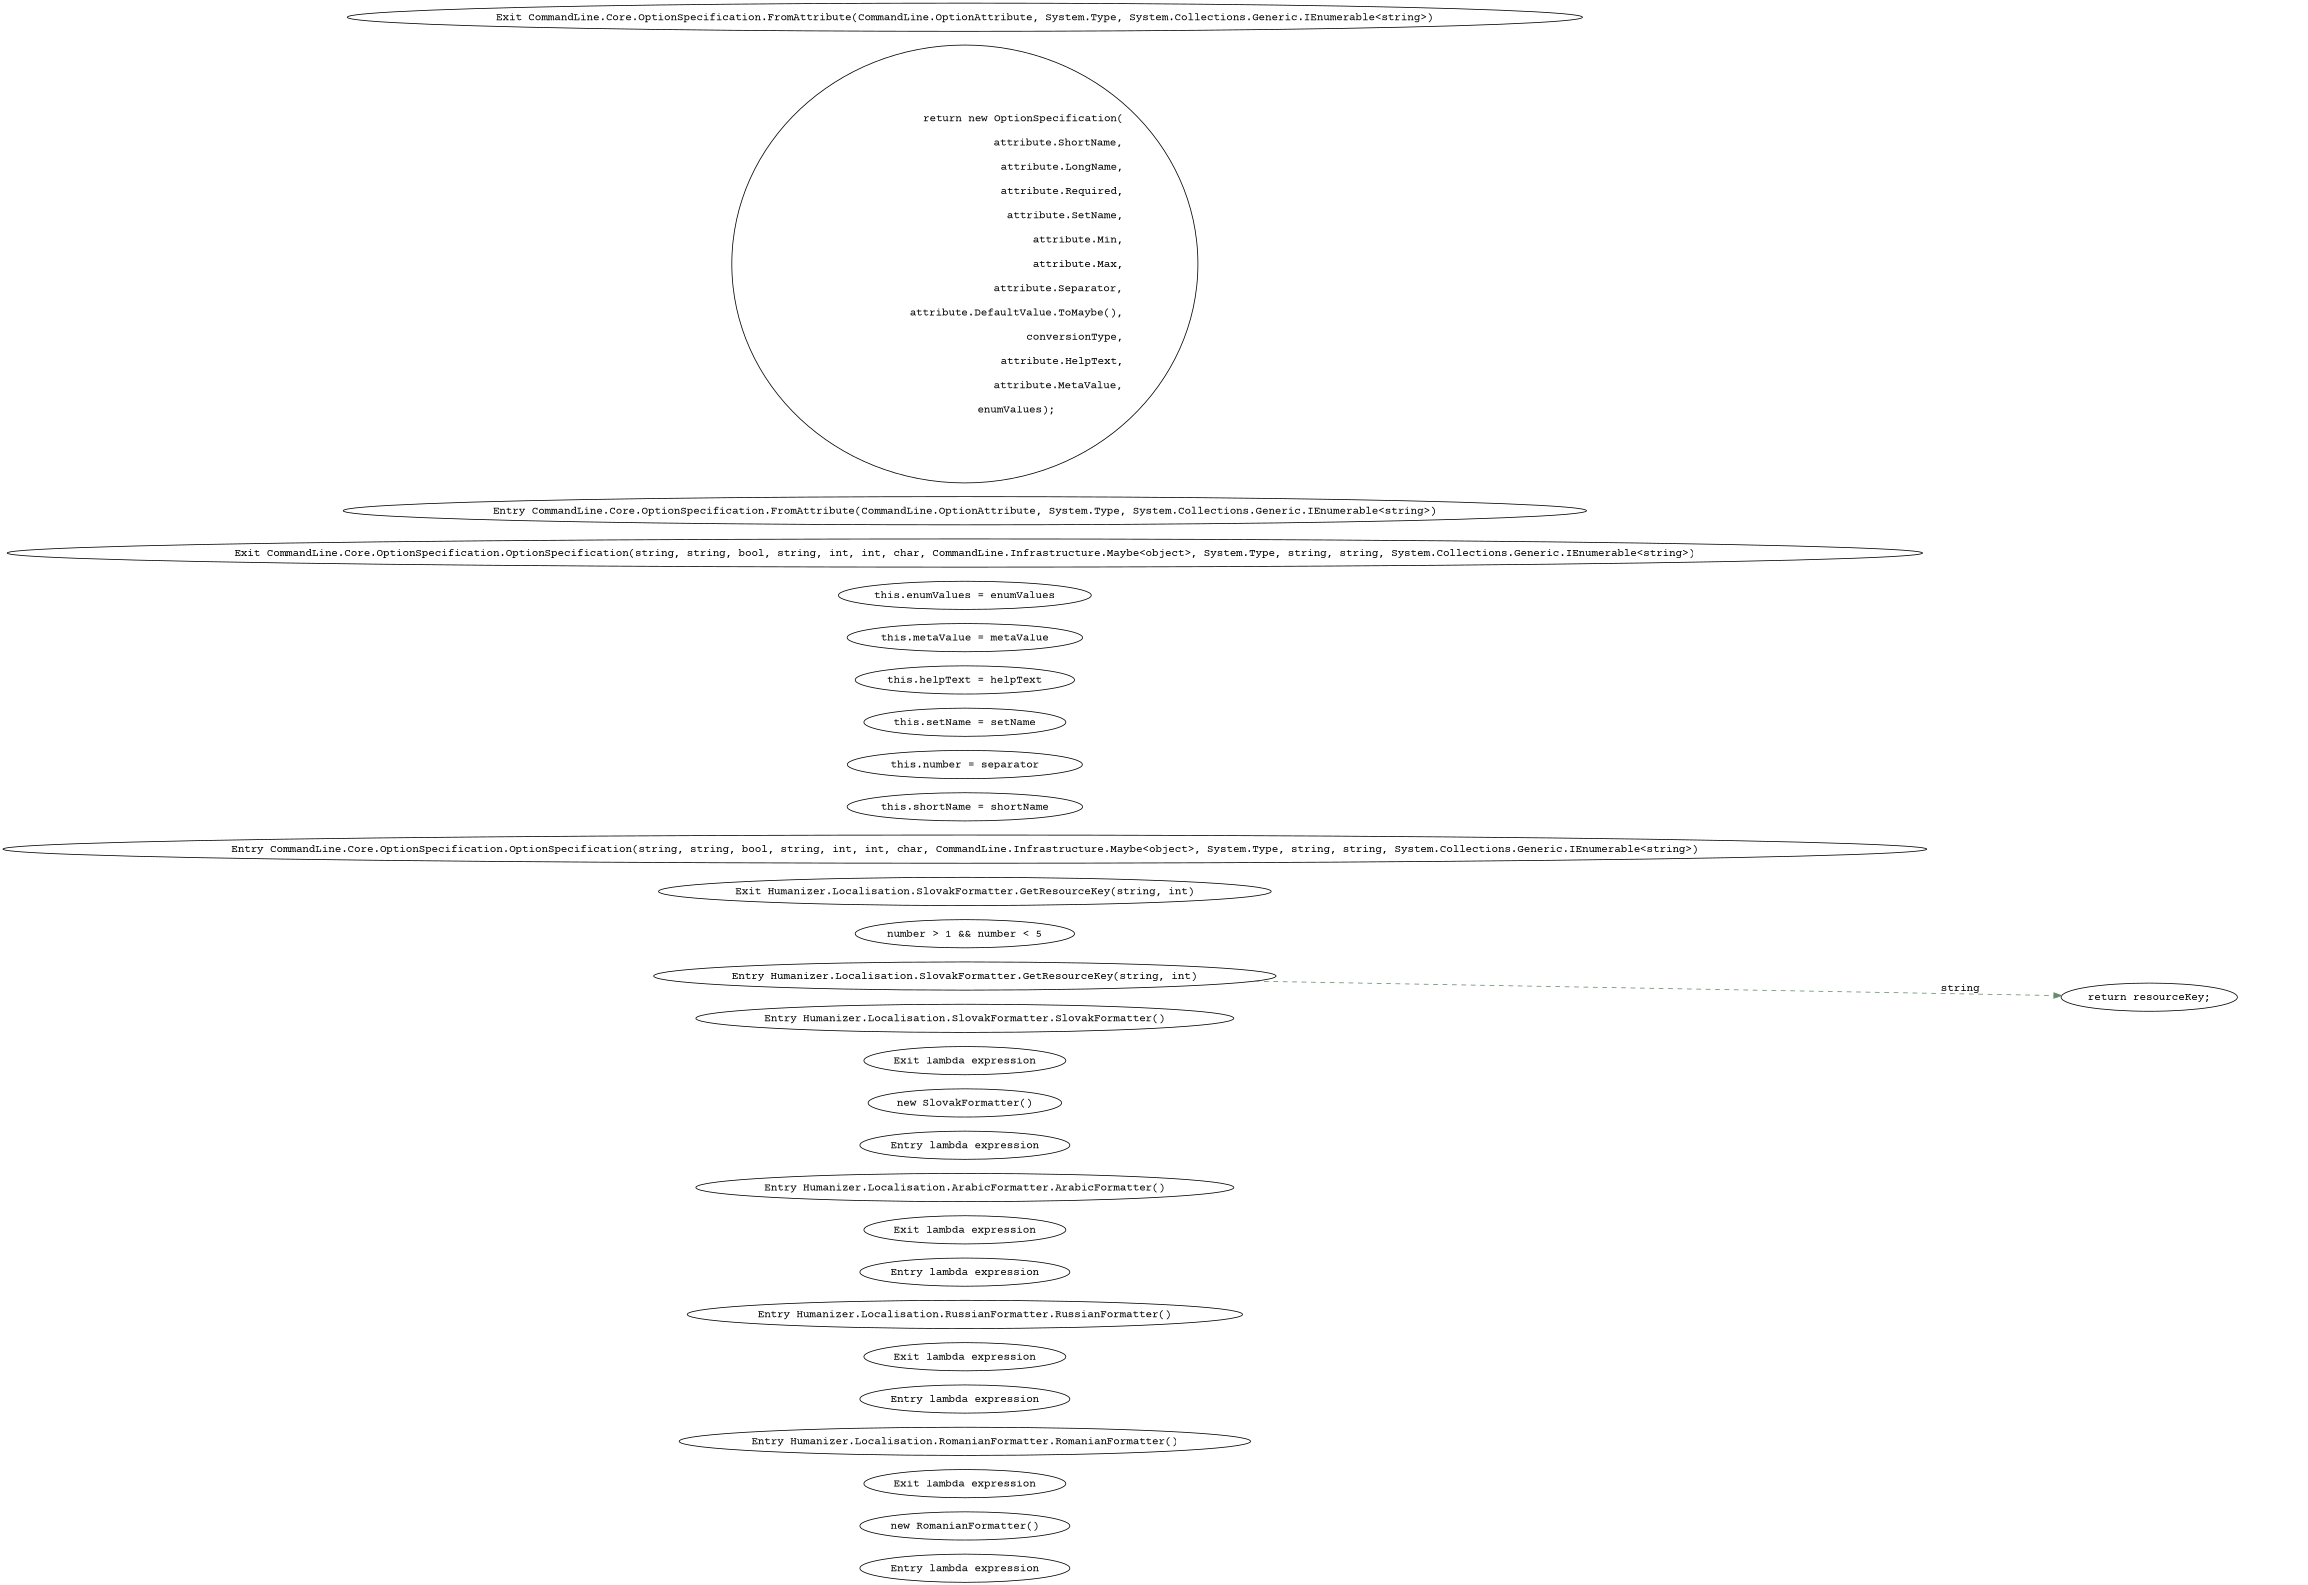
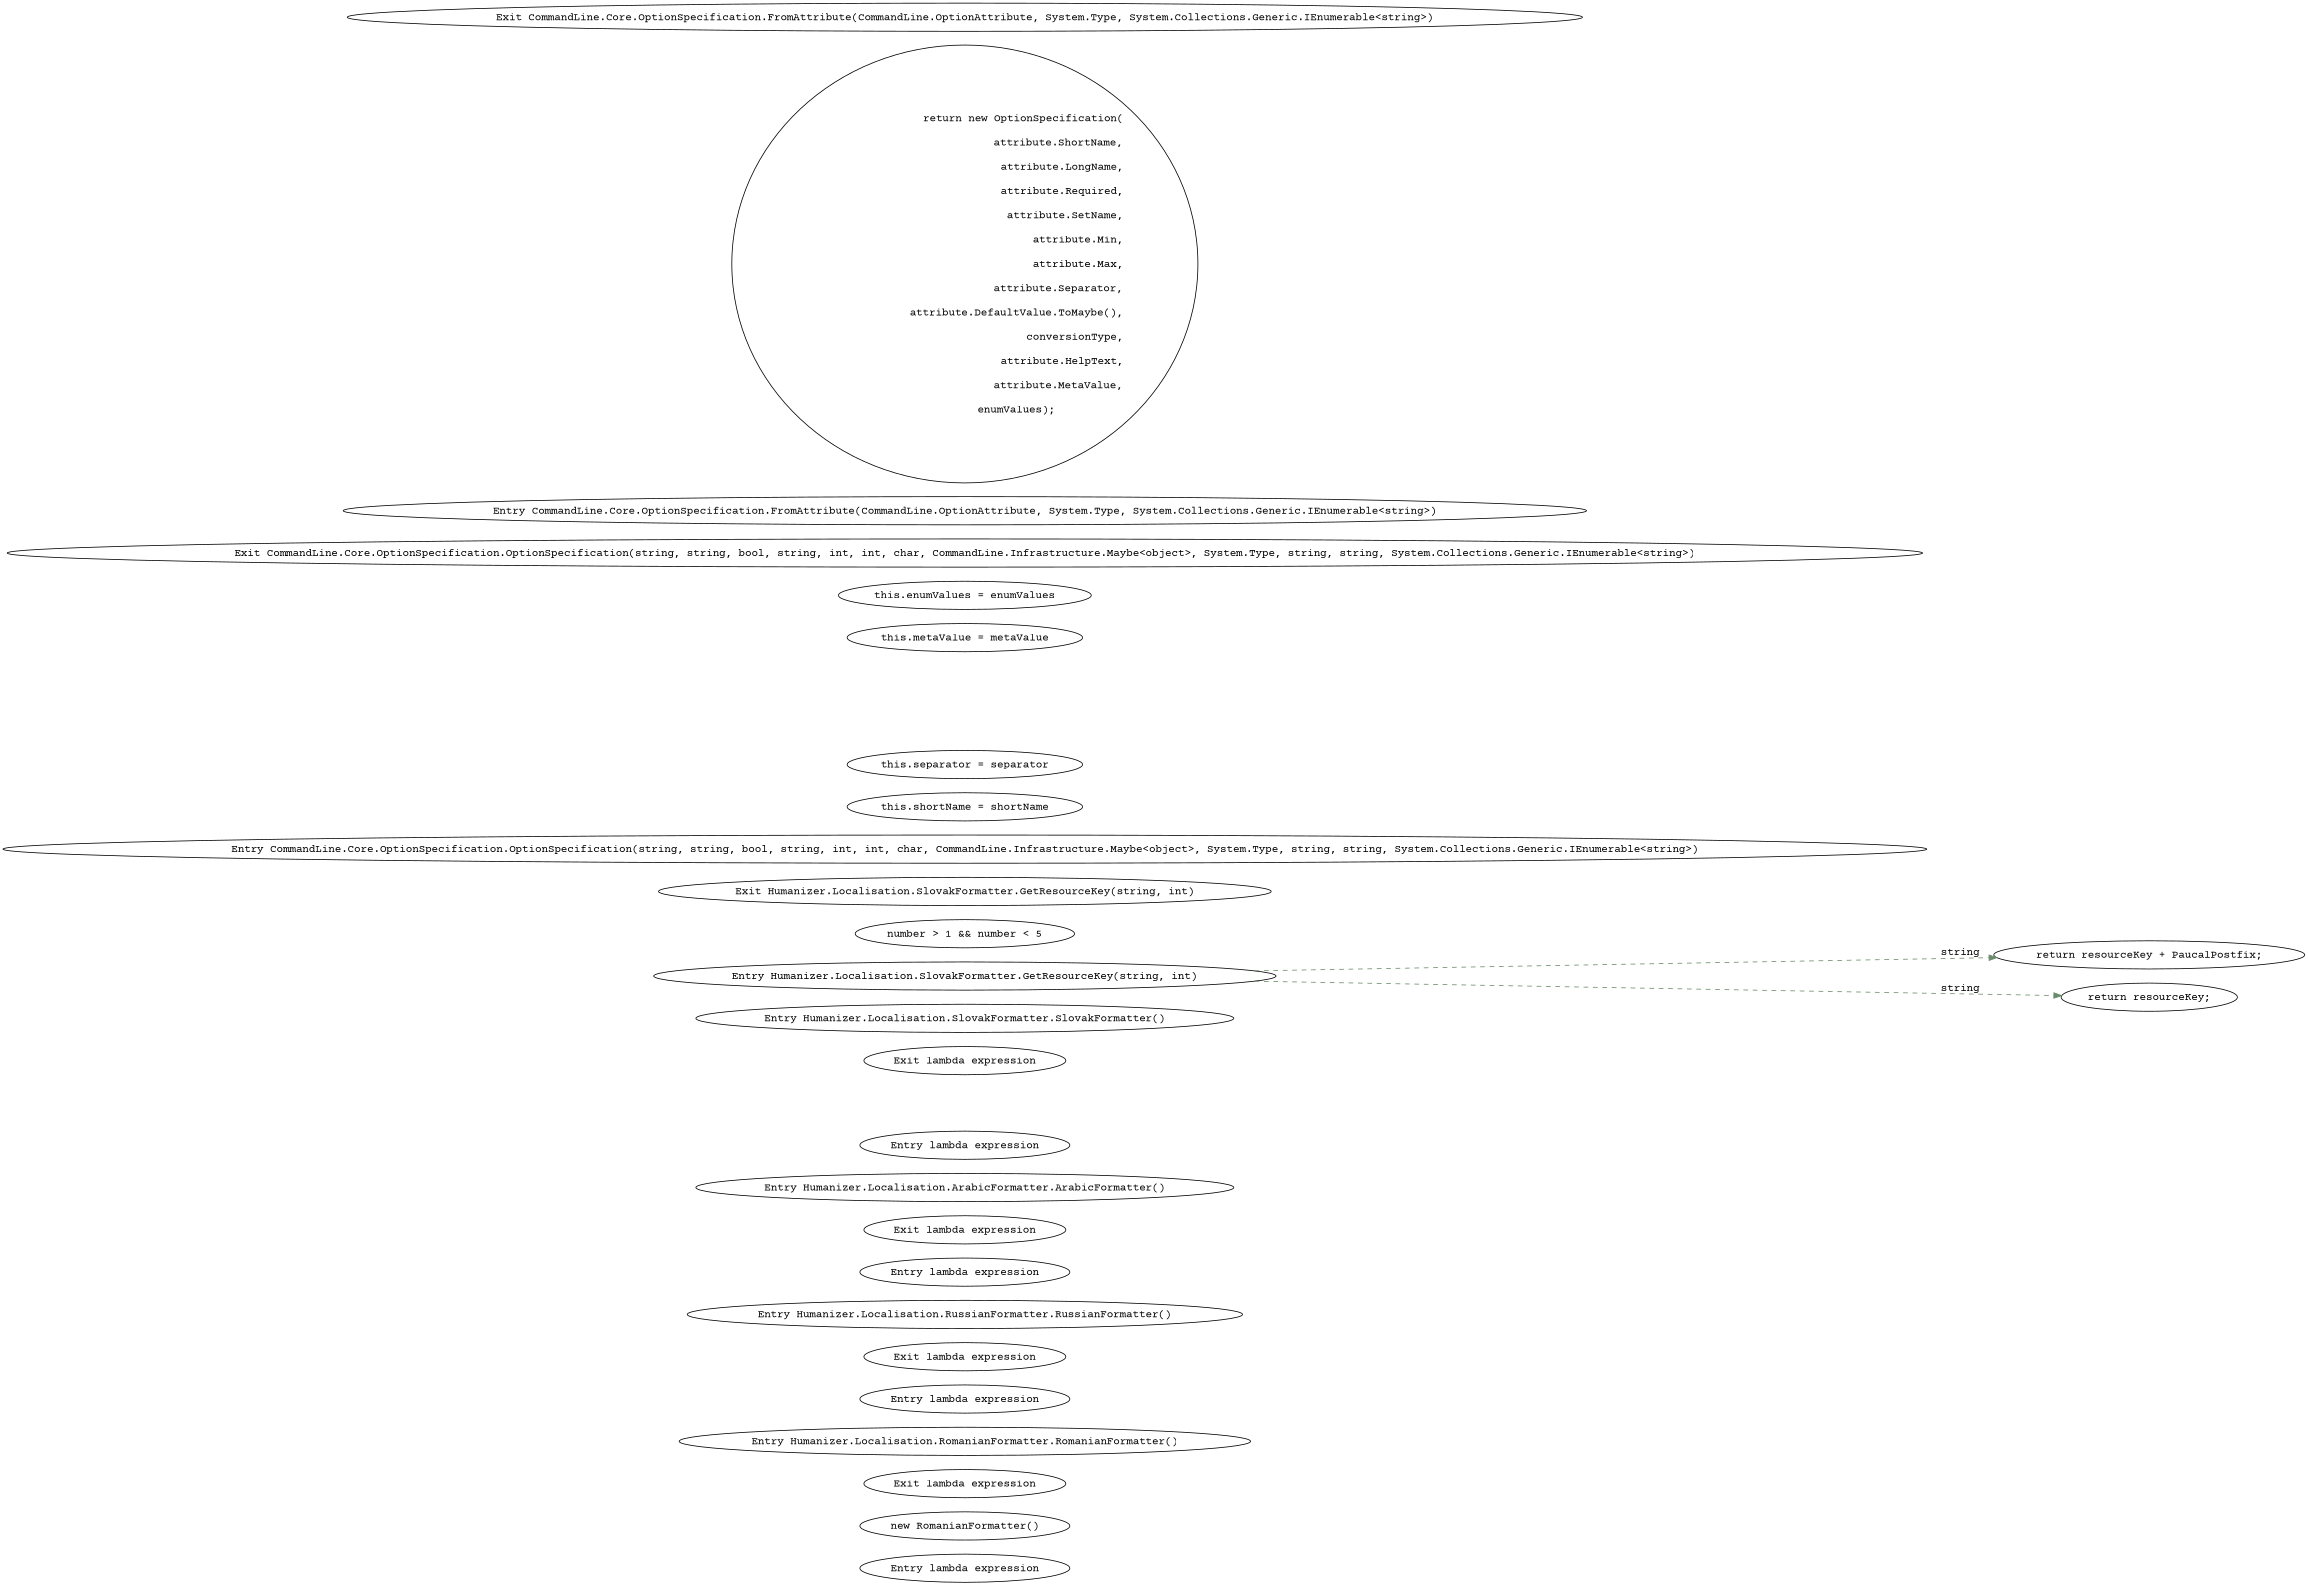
(965, 680) -> none
(965, 722) -> none
(965, 765) -> (965, 765)
none -> (2149, 955)
(965, 1103) -> none
